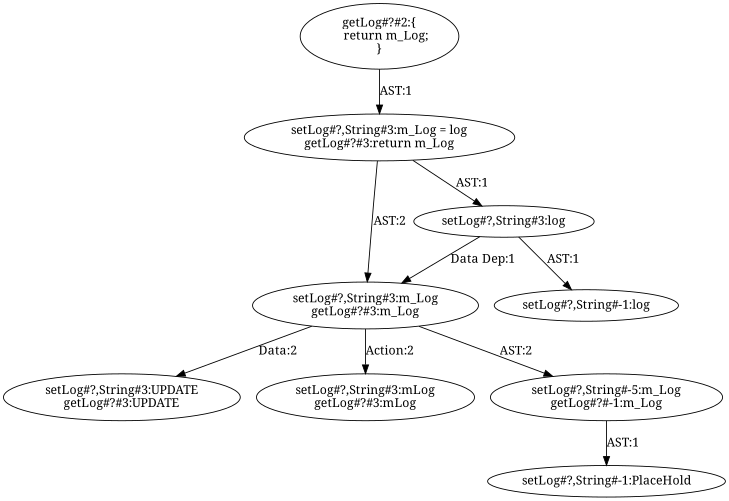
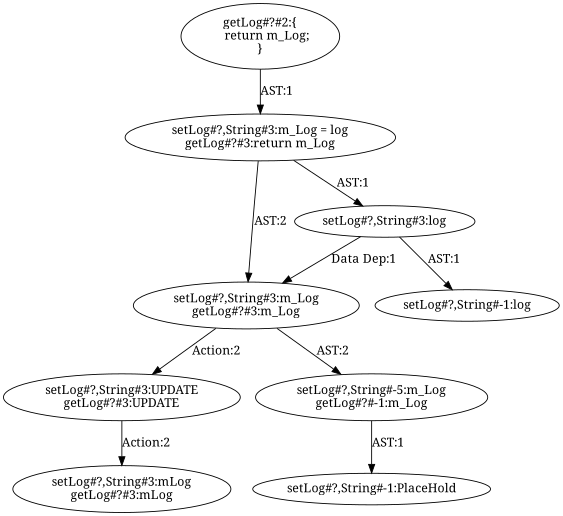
(366, 347) -> (122, 439)
(278, 351) -> (216, 351)
